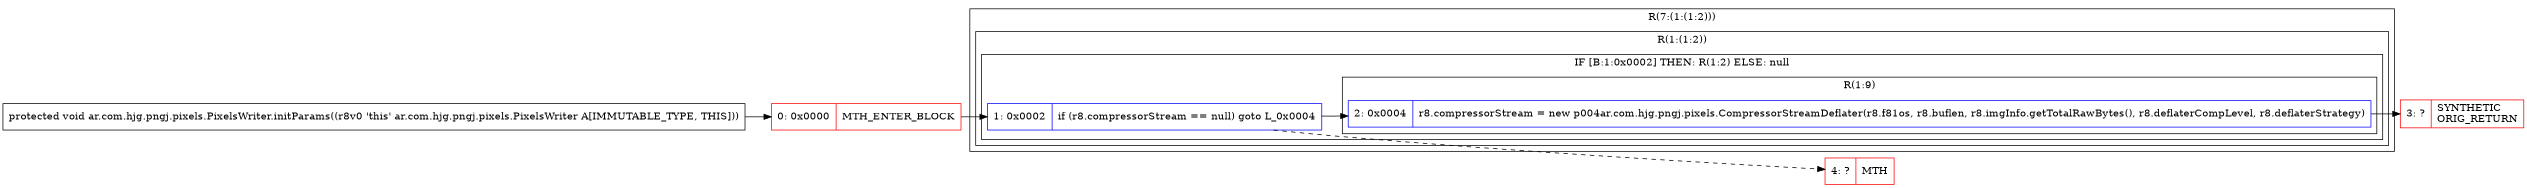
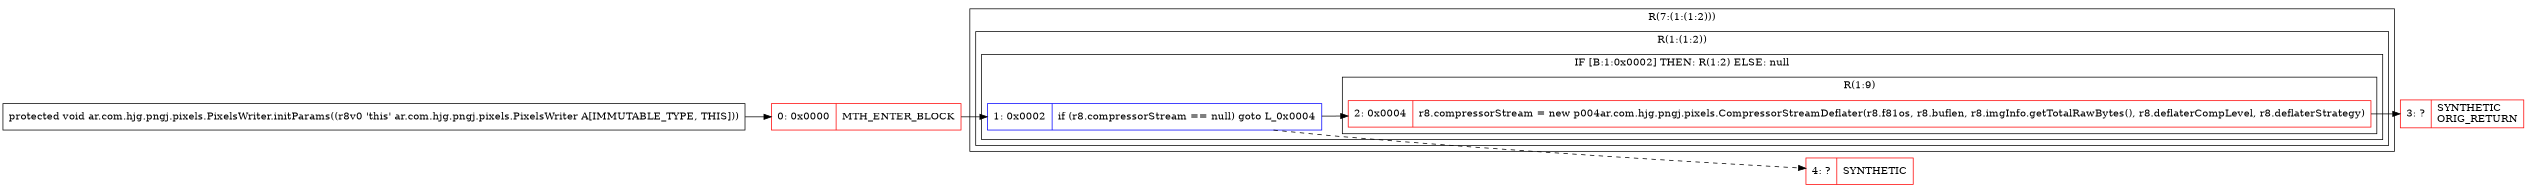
(1860, 114) -> (1860, 114)
(1875, 171) -> (1875, 171)
